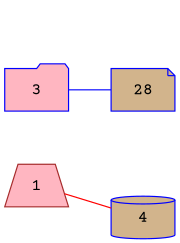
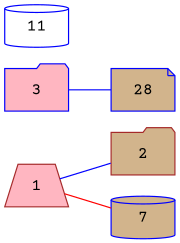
none -> (37, 26)
none -> (143, 154)
(143, 217) -> (143, 217)
